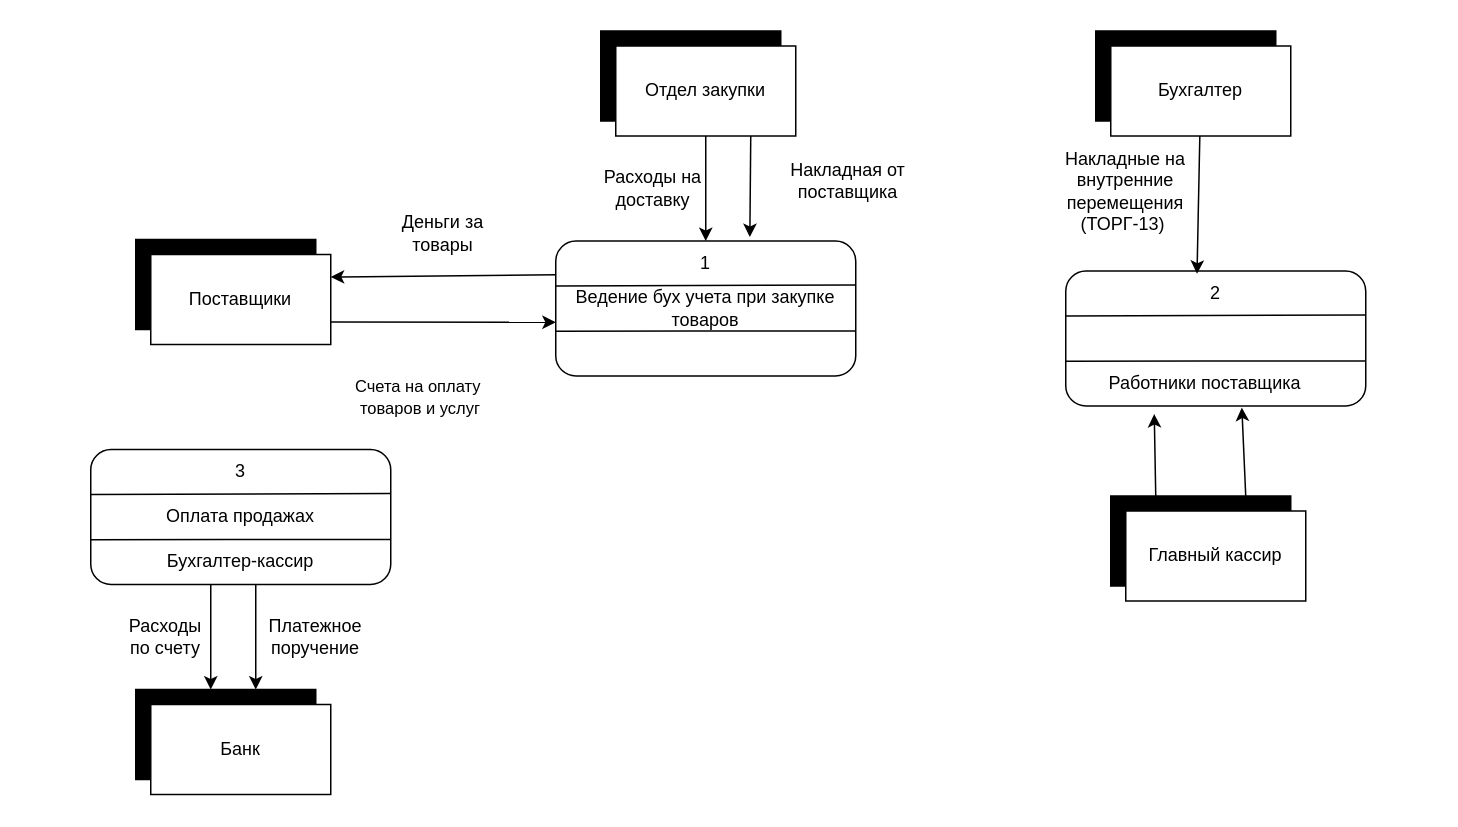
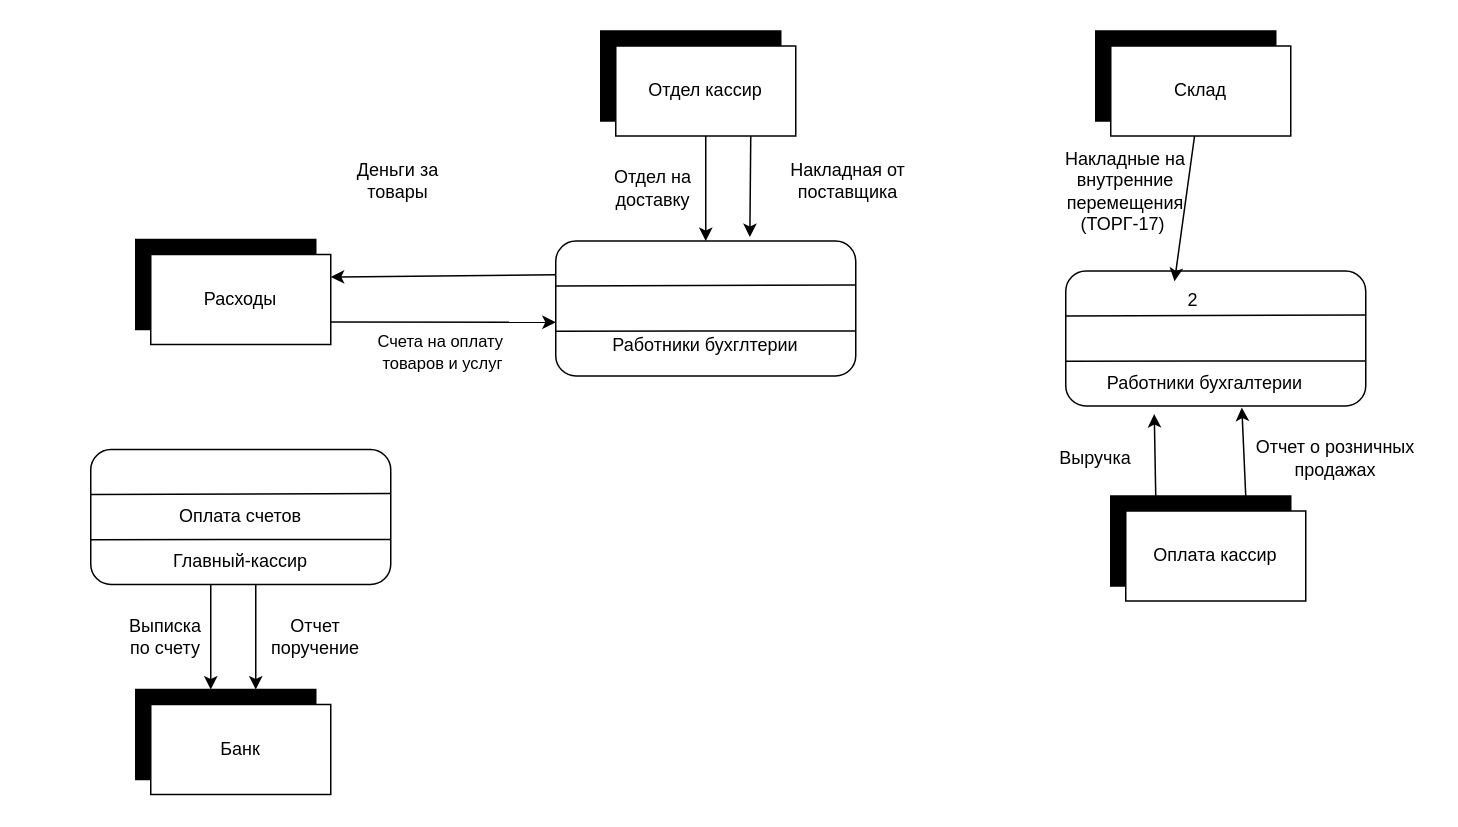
(706, 91) -> (706, 91)
(1201, 91) -> (1201, 91)
(653, 188) -> (653, 188)
(1126, 191) -> (1126, 191)
(443, 233) -> (398, 181)
(706, 263) -> none
(1216, 293) -> (1193, 301)
(241, 299) -> (241, 299)
(706, 308) -> none
none -> (706, 346)
(1205, 383) -> (1205, 383)
(421, 396) -> (443, 351)
none -> (1096, 458)
none -> (1336, 458)
(241, 472) -> none
(241, 517) -> (241, 517)
(1216, 556) -> (1216, 556)
(241, 562) -> (241, 562)
(166, 637) -> (166, 637)
(316, 637) -> (316, 637)
